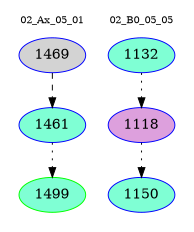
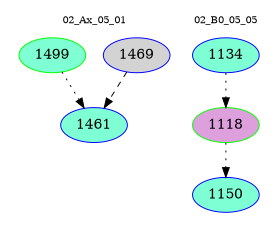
(142, 55) -> (226, 55)
(142, 125) -> (226, 125)
(52, 155) -> (70, 86)
